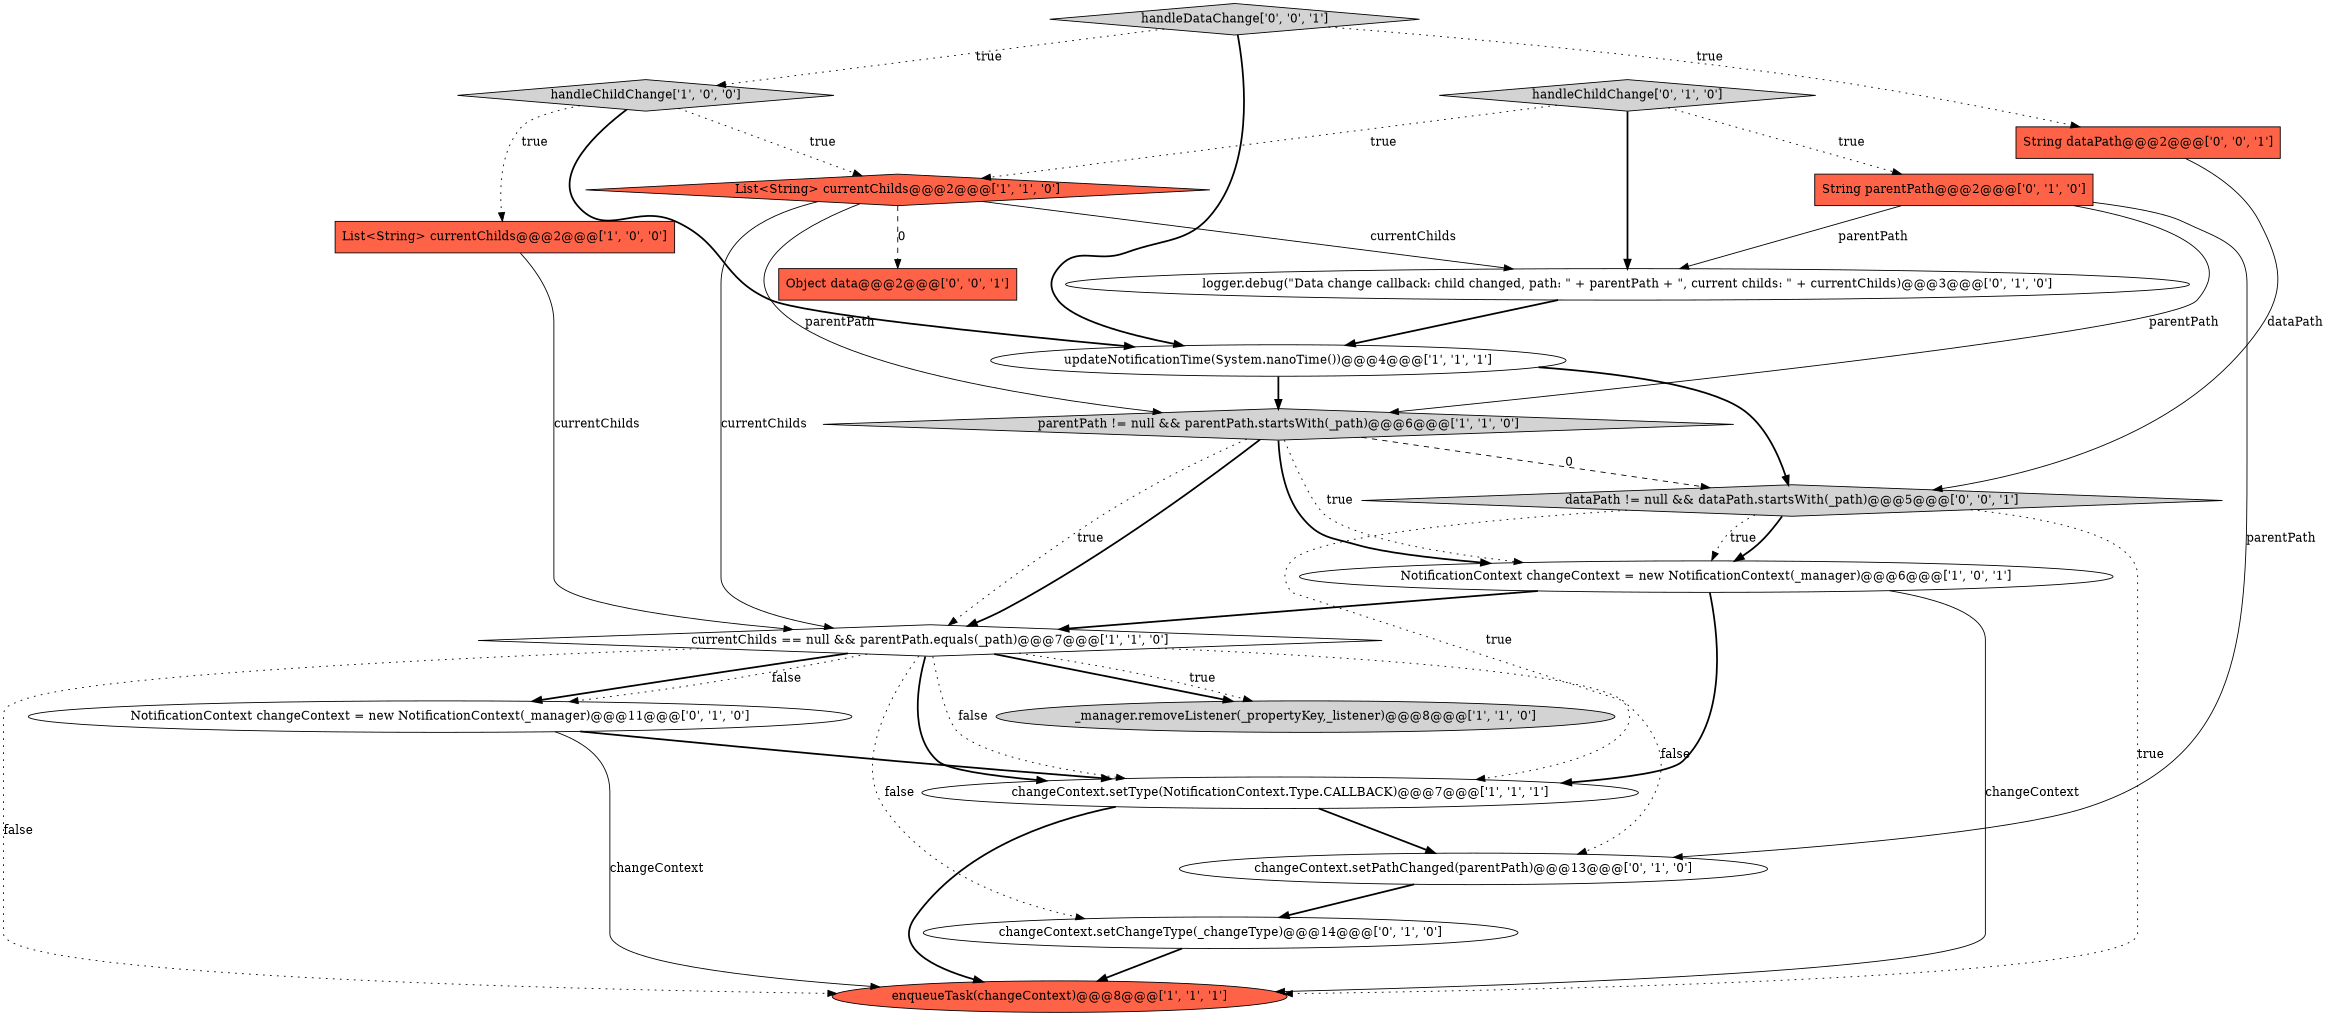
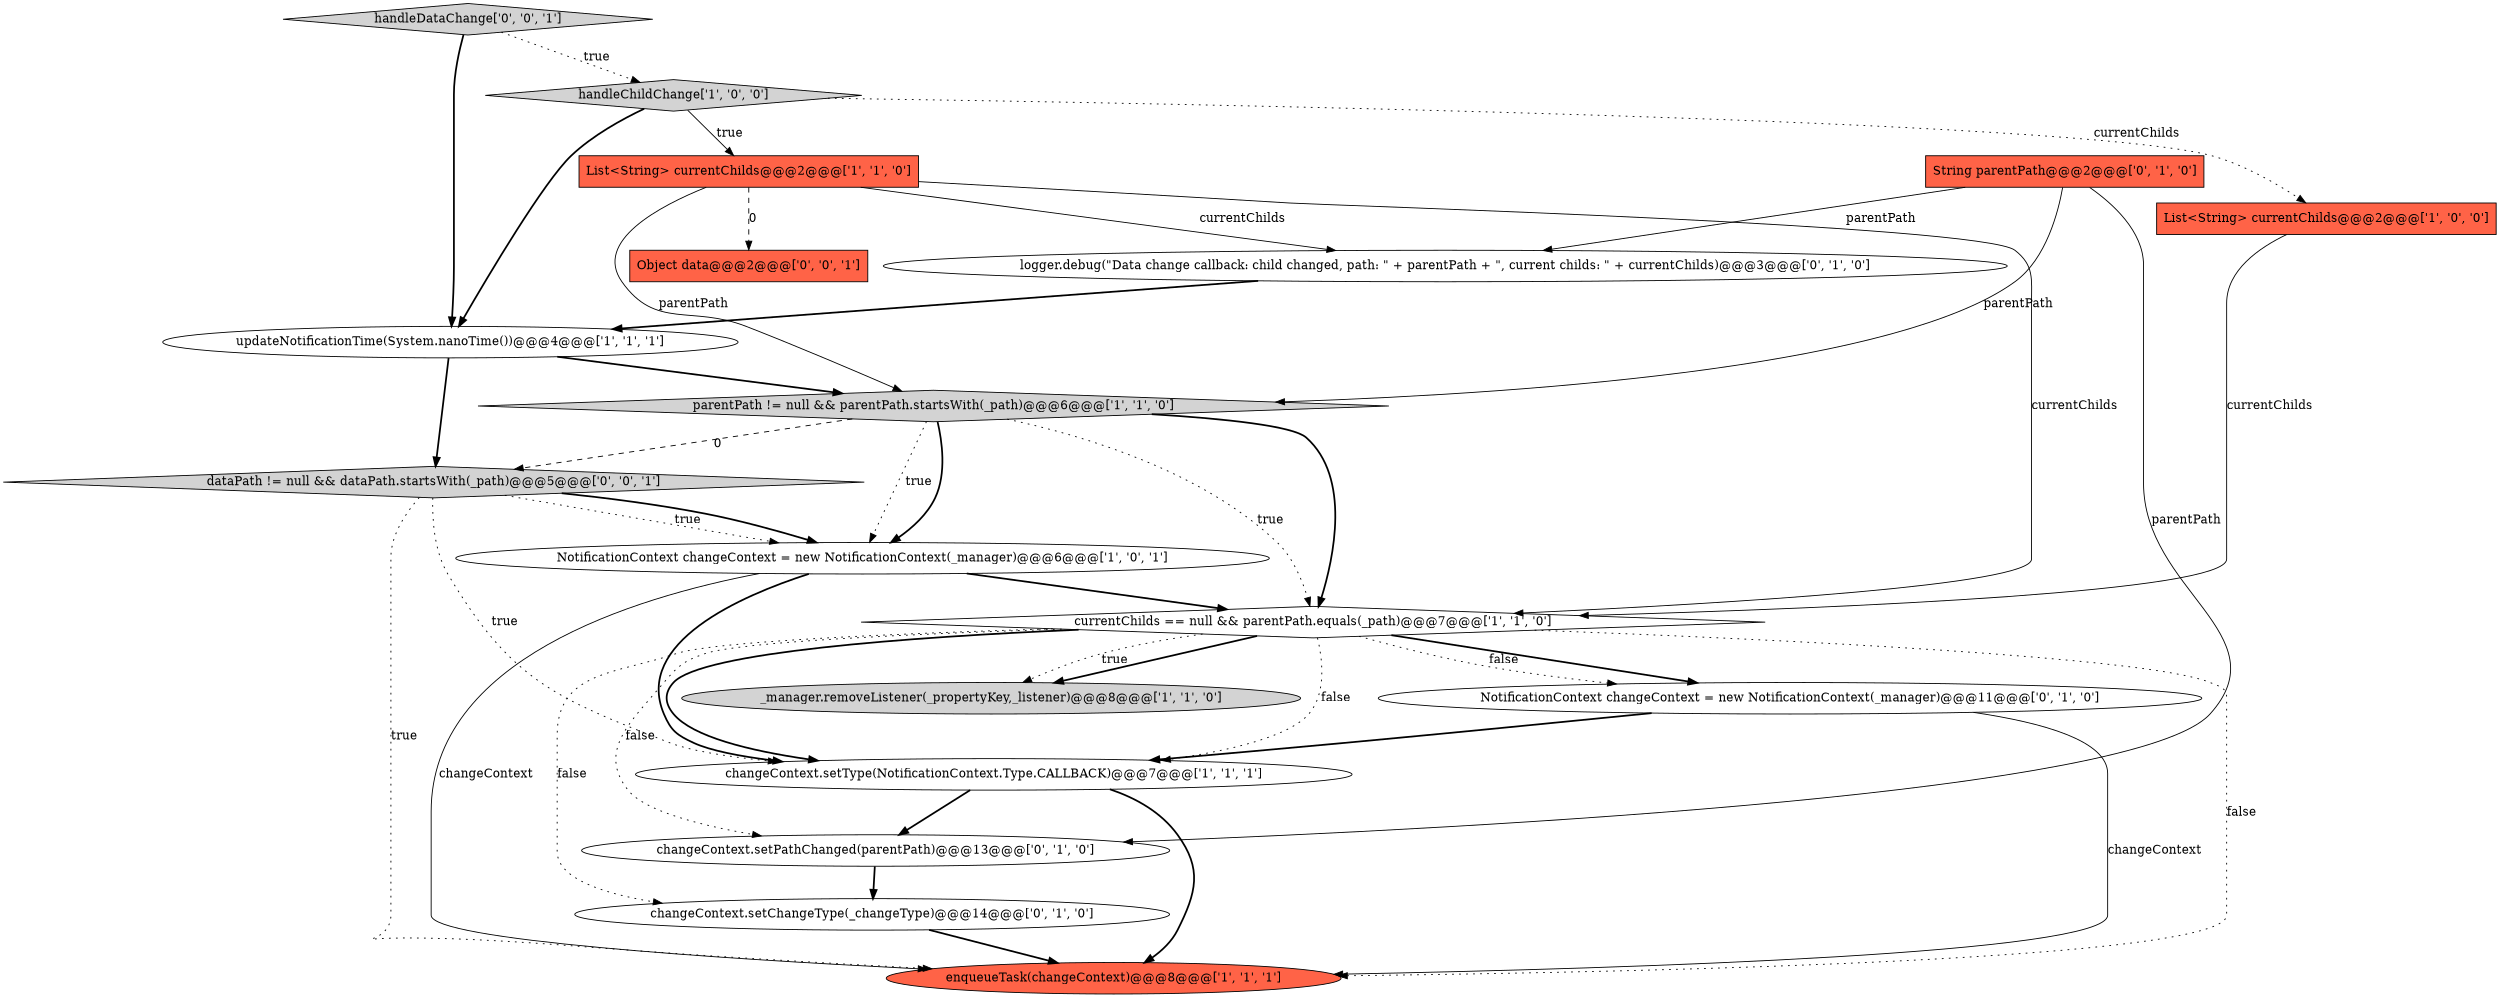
(1628, 95) -> none
(766, 141) -> (708, 130)
(535, 143) -> (2137, 133)
(2148, 143) -> none
(898, 190) -> (749, 172)
